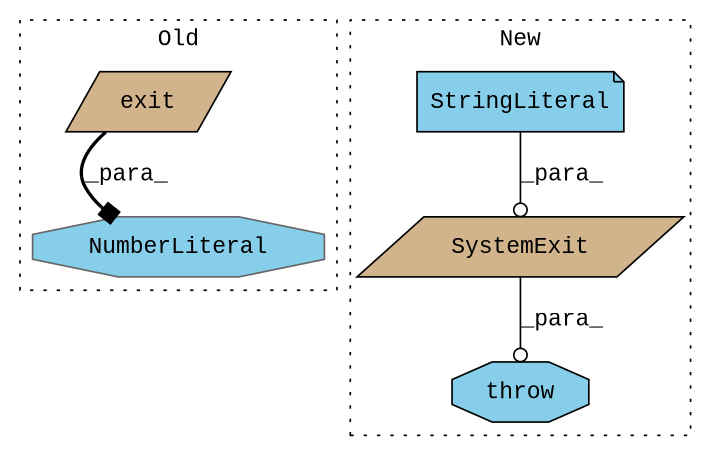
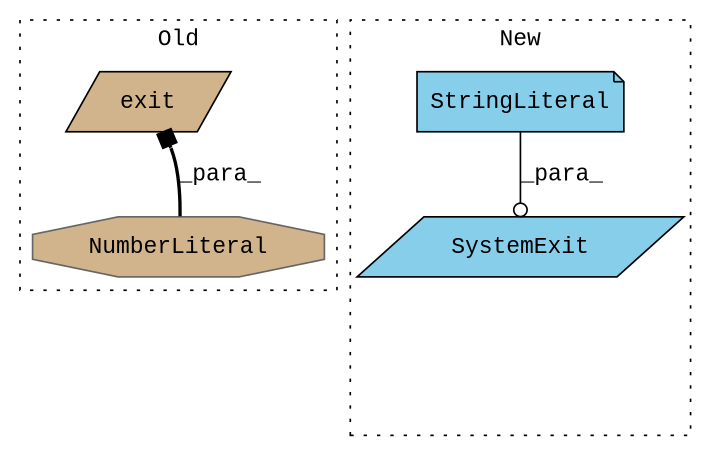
(82, 169) -> (179, 182)
(178, 247) -> (178, 247)
(520, 247) -> (520, 247)
(520, 392) -> none
